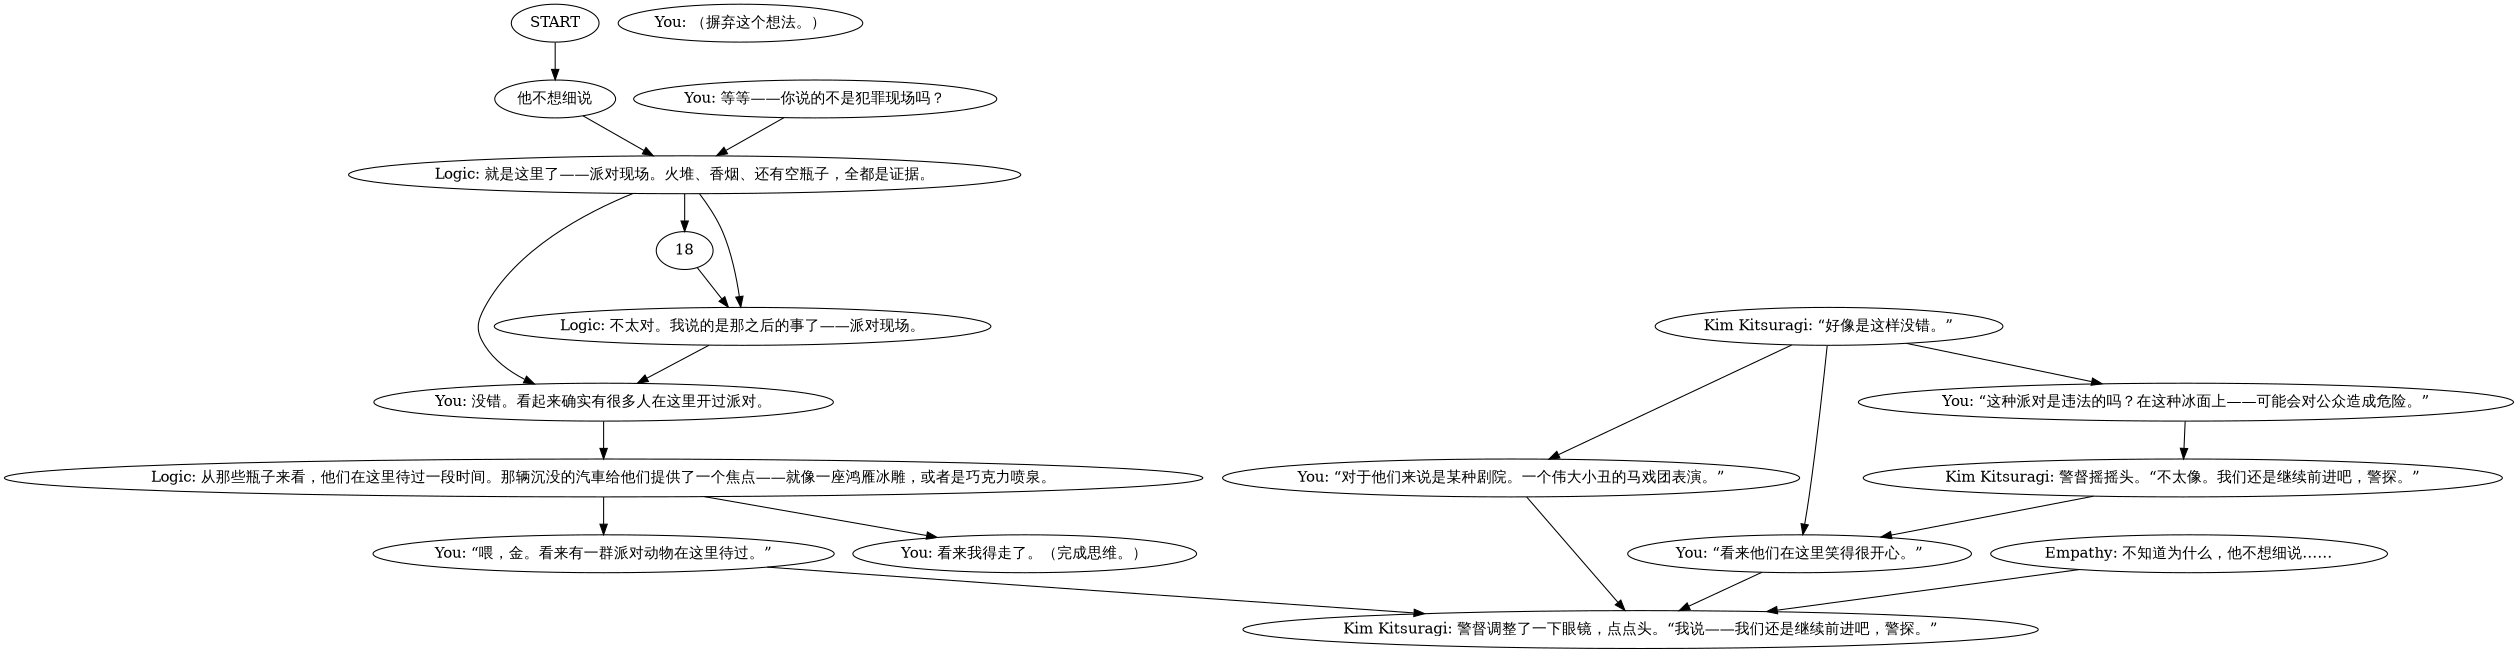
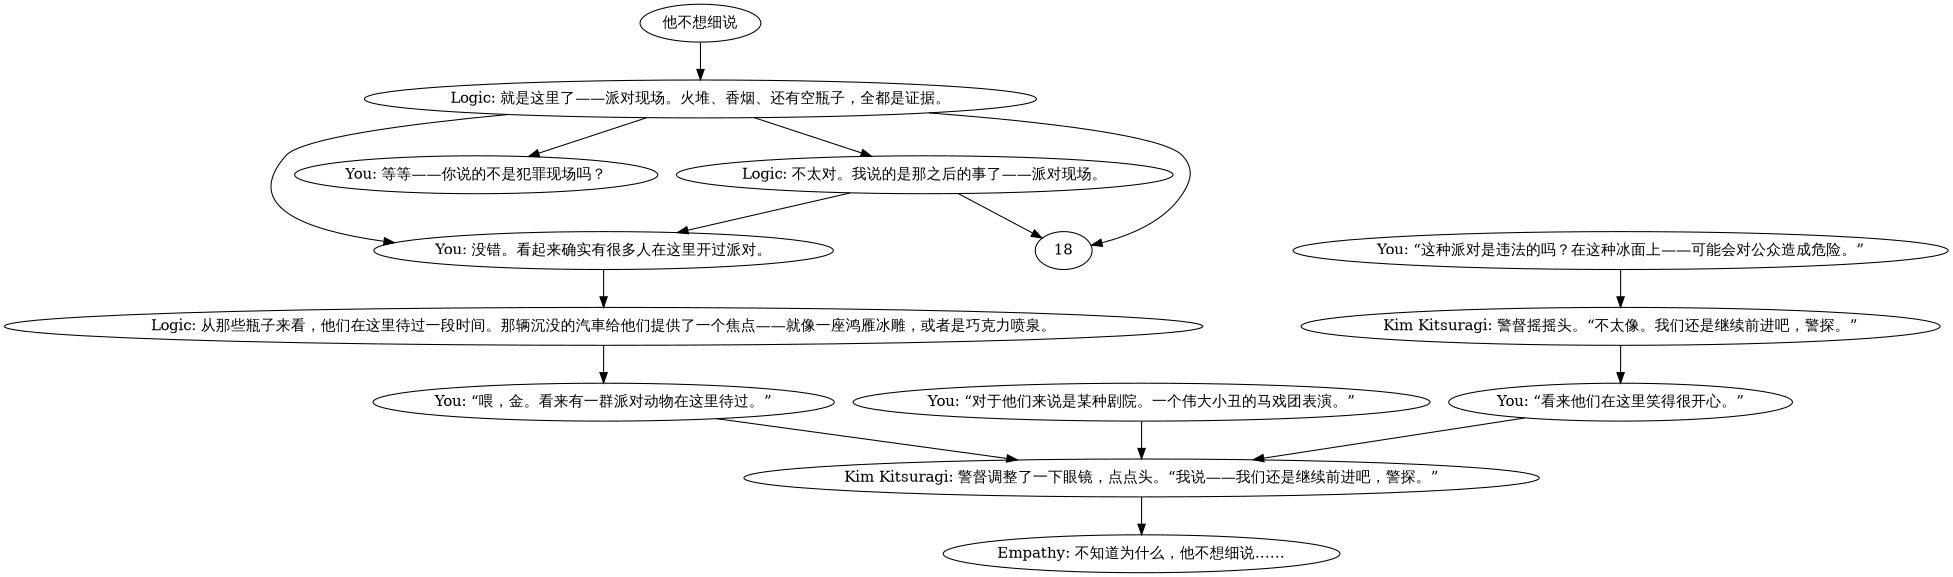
(555, 23) -> none
(740, 23) -> none
(755, 134) -> (593, 135)
(710, 283) -> (995, 213)
(1829, 326) -> none
(1025, 554) -> none
(1928, 590) -> (1142, 511)
